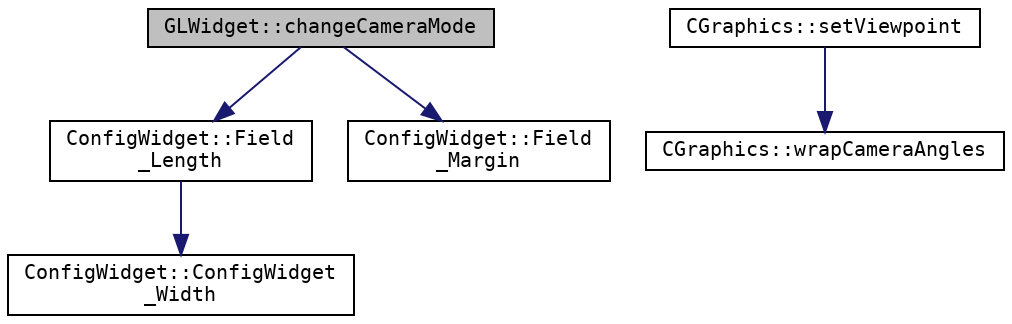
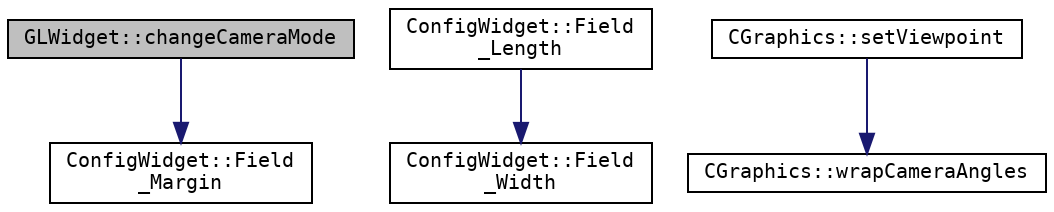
(265, 77) -> none
(181, 285) -> (521, 173)
